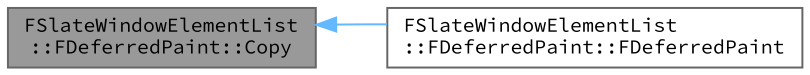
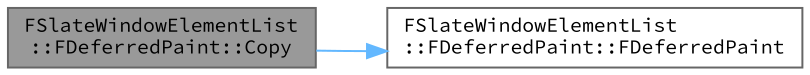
(362, 24) -> (342, 51)
